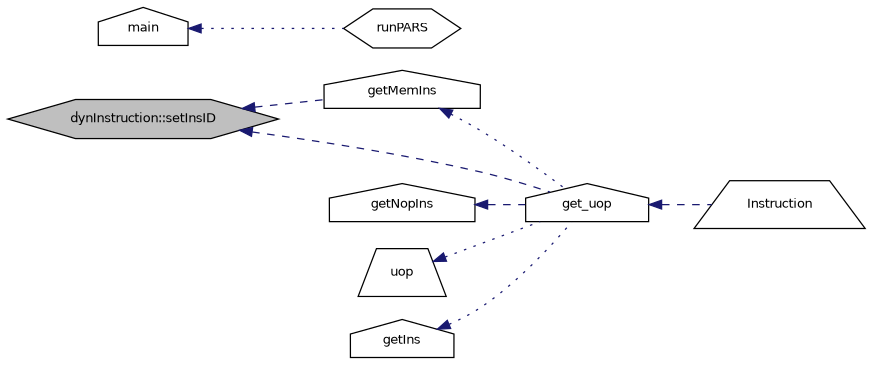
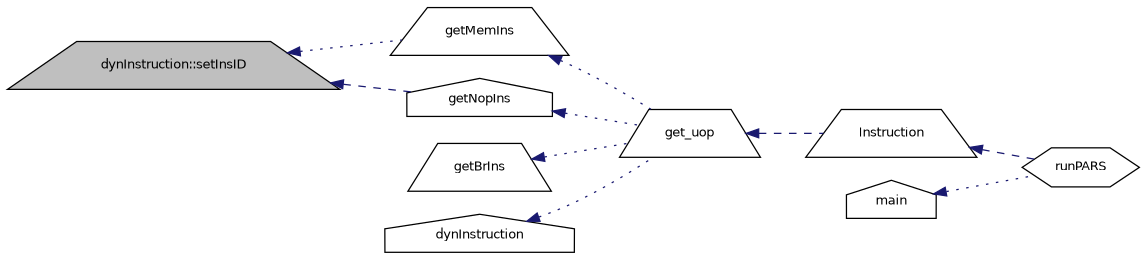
(402, 91) -> (480, 31)
(289, 103) -> (351, 46)
(143, 119) -> (174, 65)
none -> (1008, 154)
(402, 156) -> (377, 88)
(507, 205) -> (602, 119)
(587, 205) -> (690, 133)
(402, 273) -> (480, 167)
(402, 341) -> (480, 235)
